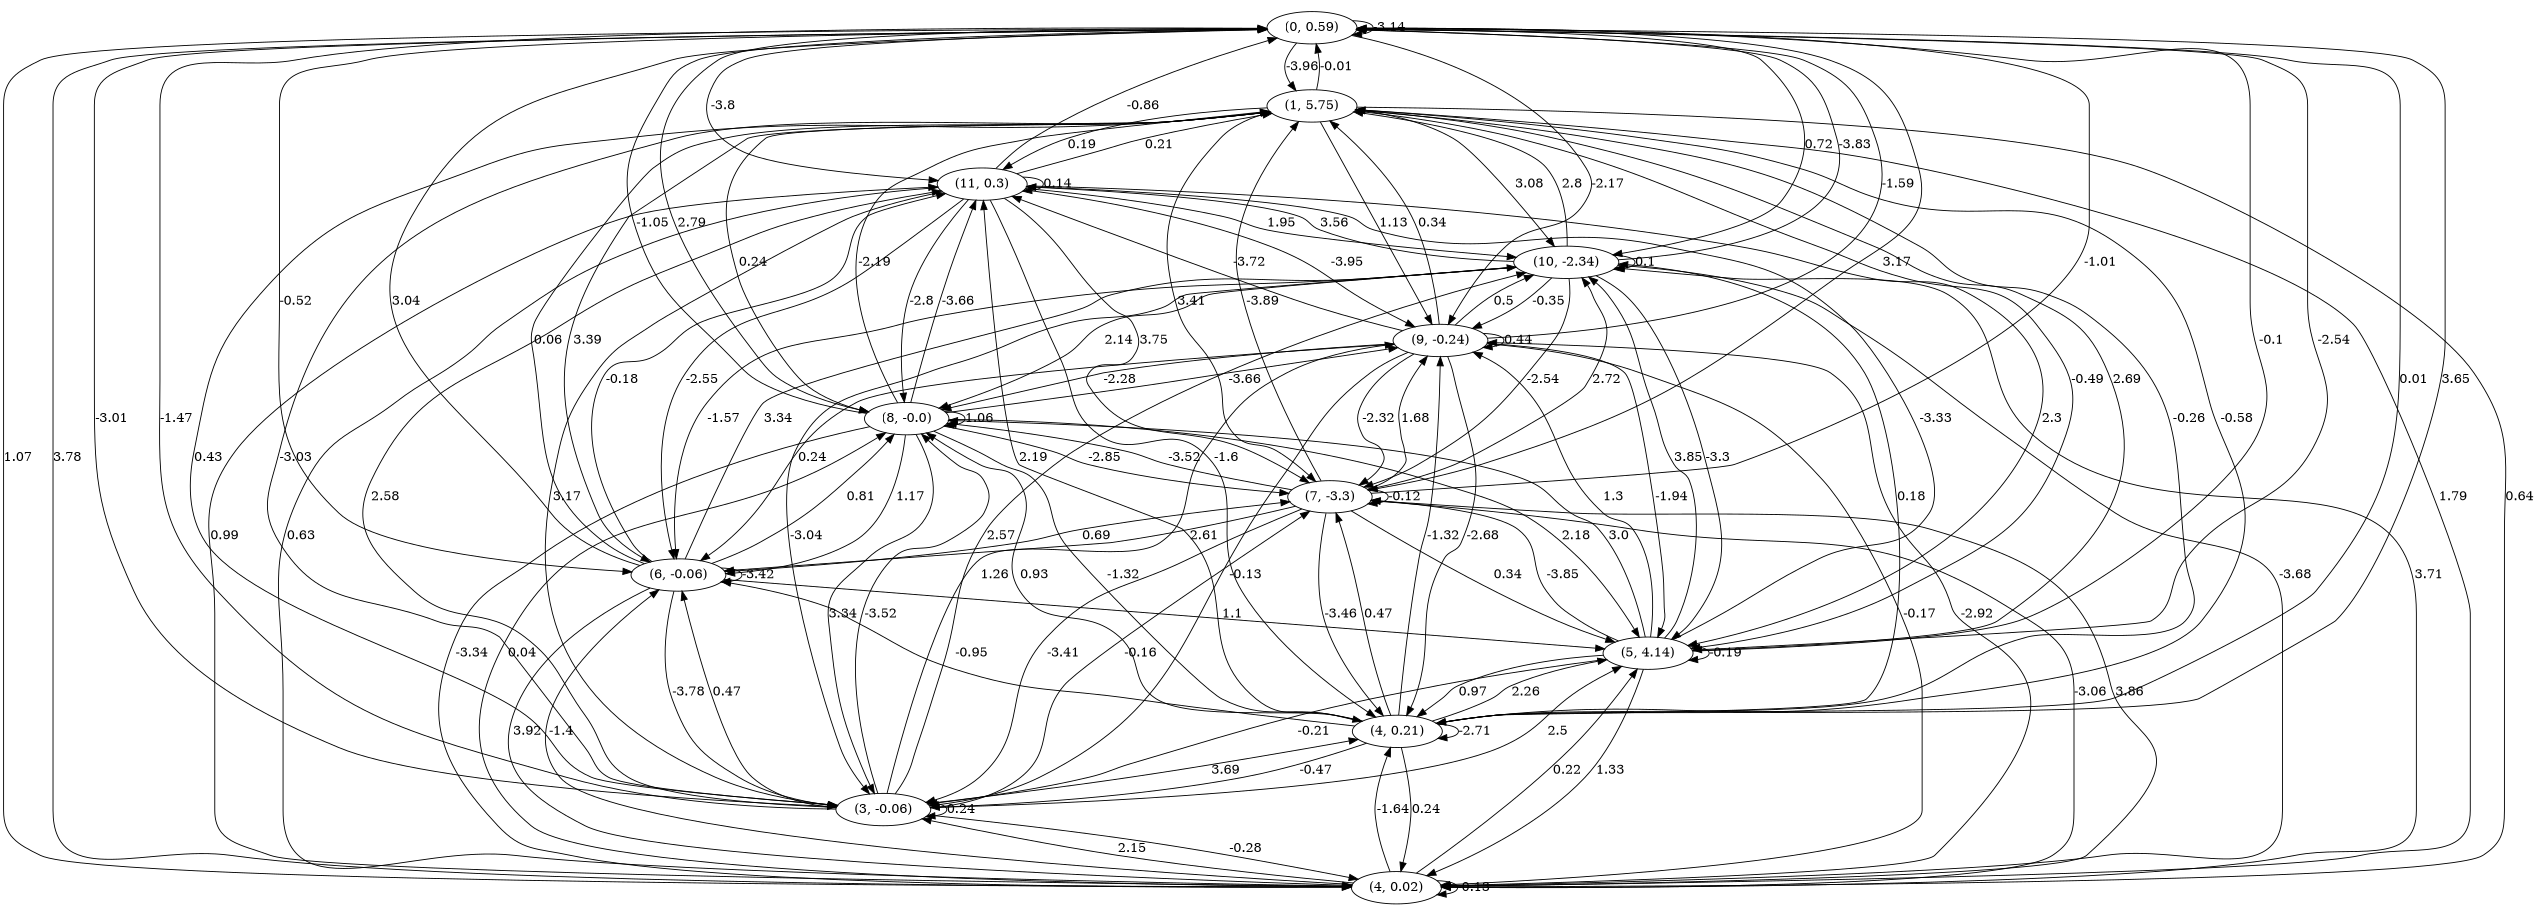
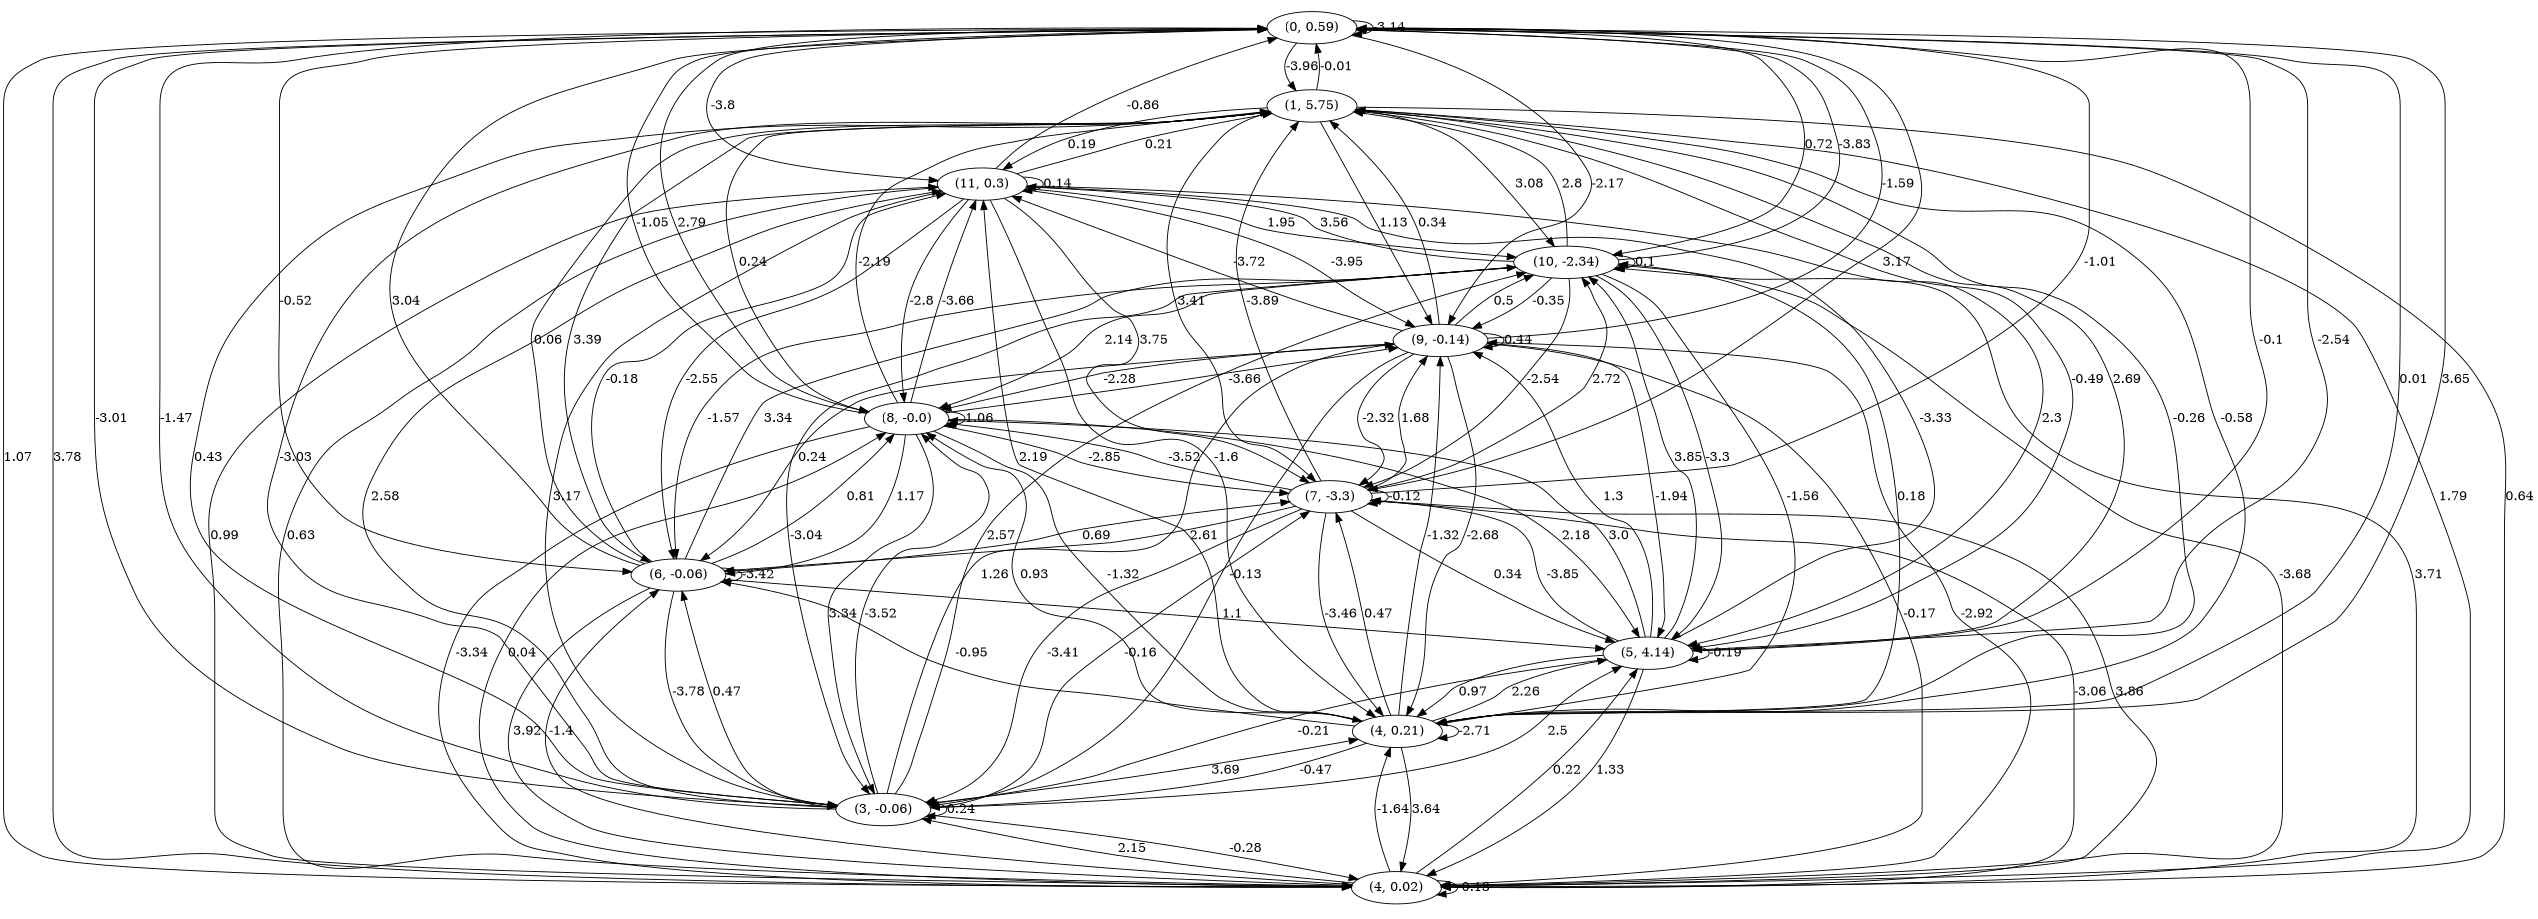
(1440, 340) -> (1440, 340)
none -> (1789, 595)
(1426, 810) -> (1426, 810)
